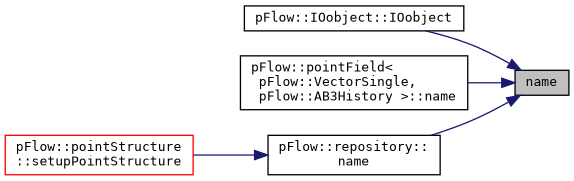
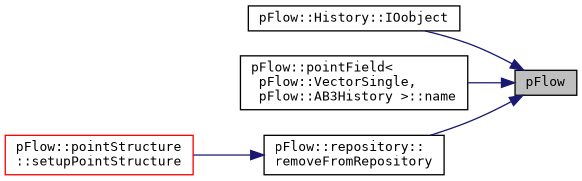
(354, 18) -> (354, 18)
(542, 83) -> (546, 83)
(354, 155) -> (354, 155)
